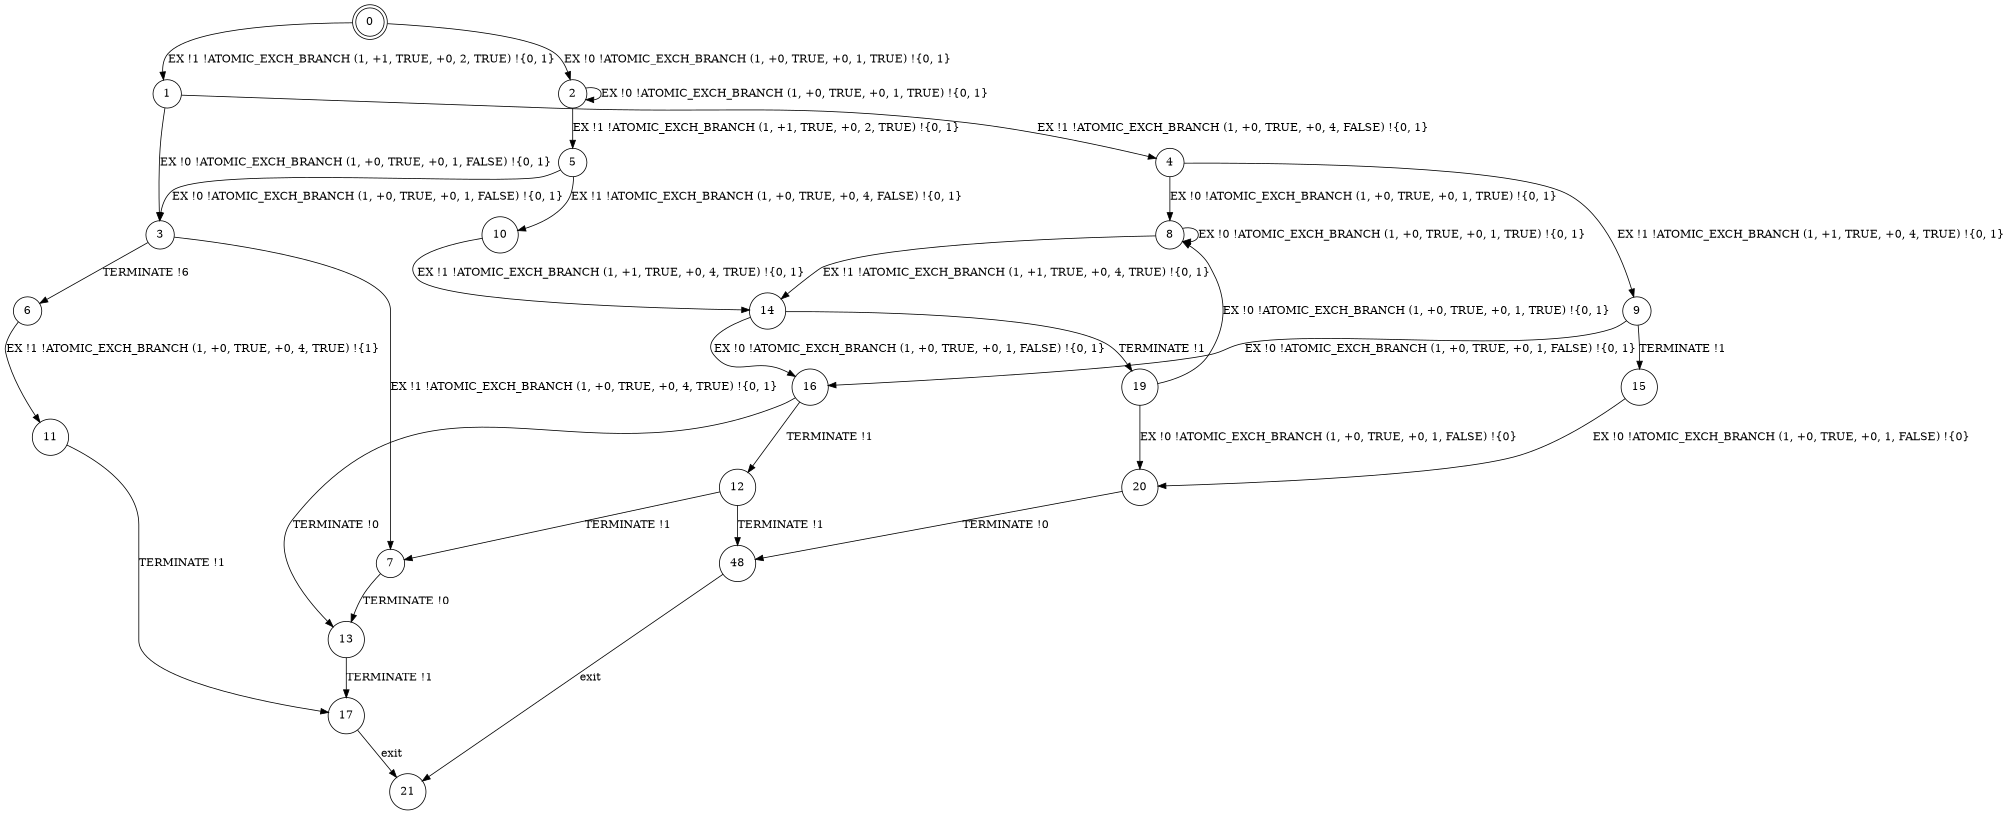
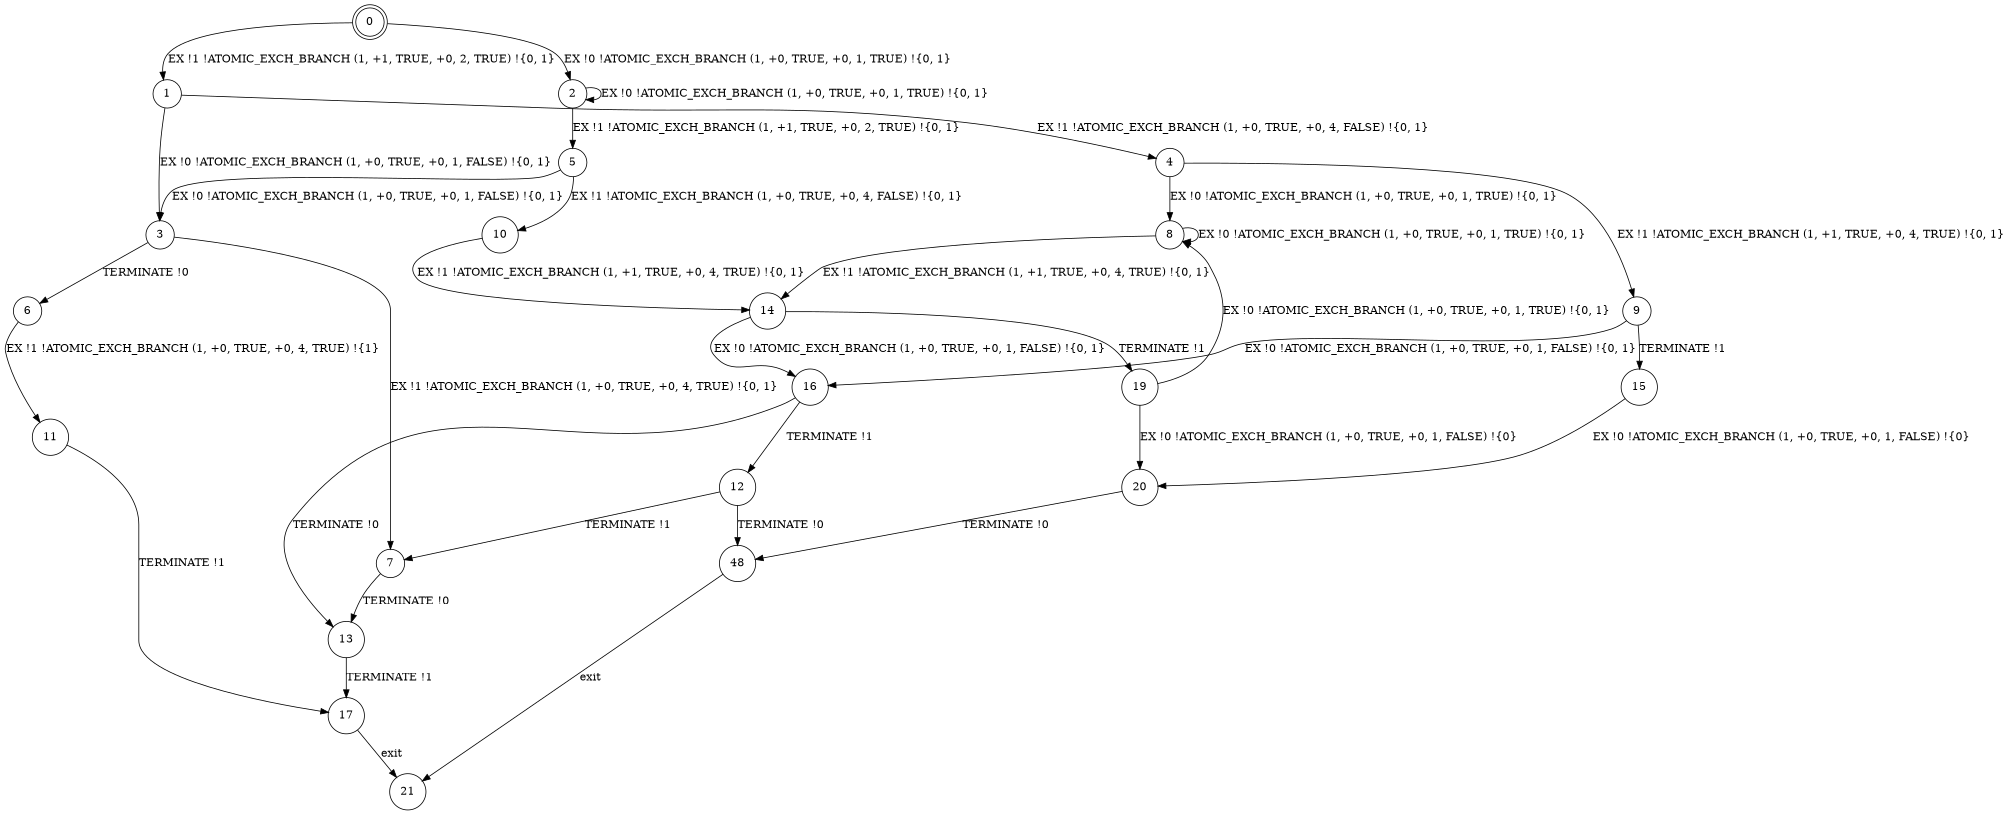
(146, 273) -> (146, 273)
(781, 525) -> (781, 525)
